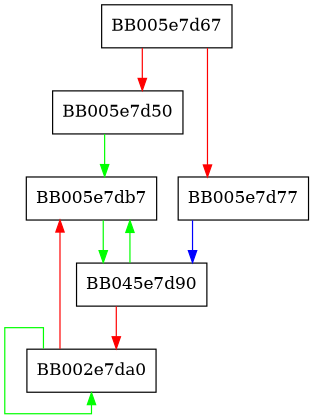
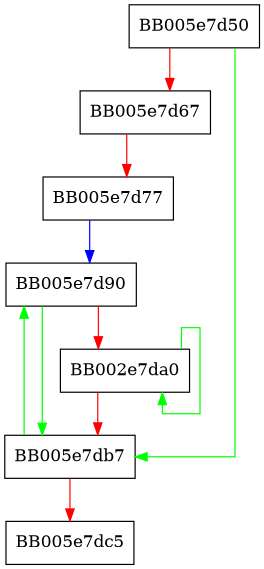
(142, 63) -> (170, 63)
(142, 285) -> (71, 285)
none -> (70, 543)
